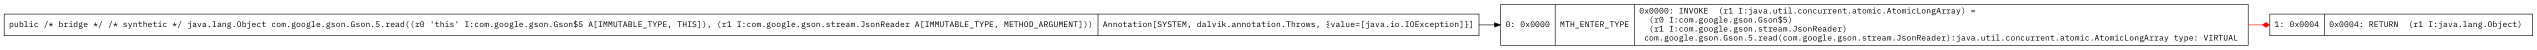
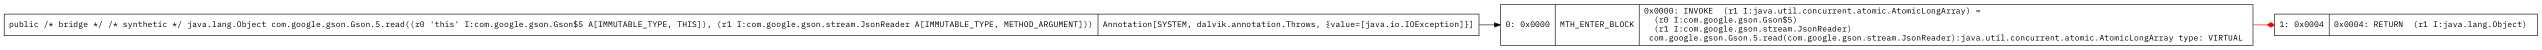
(1595, 25) -> (1597, 25)
